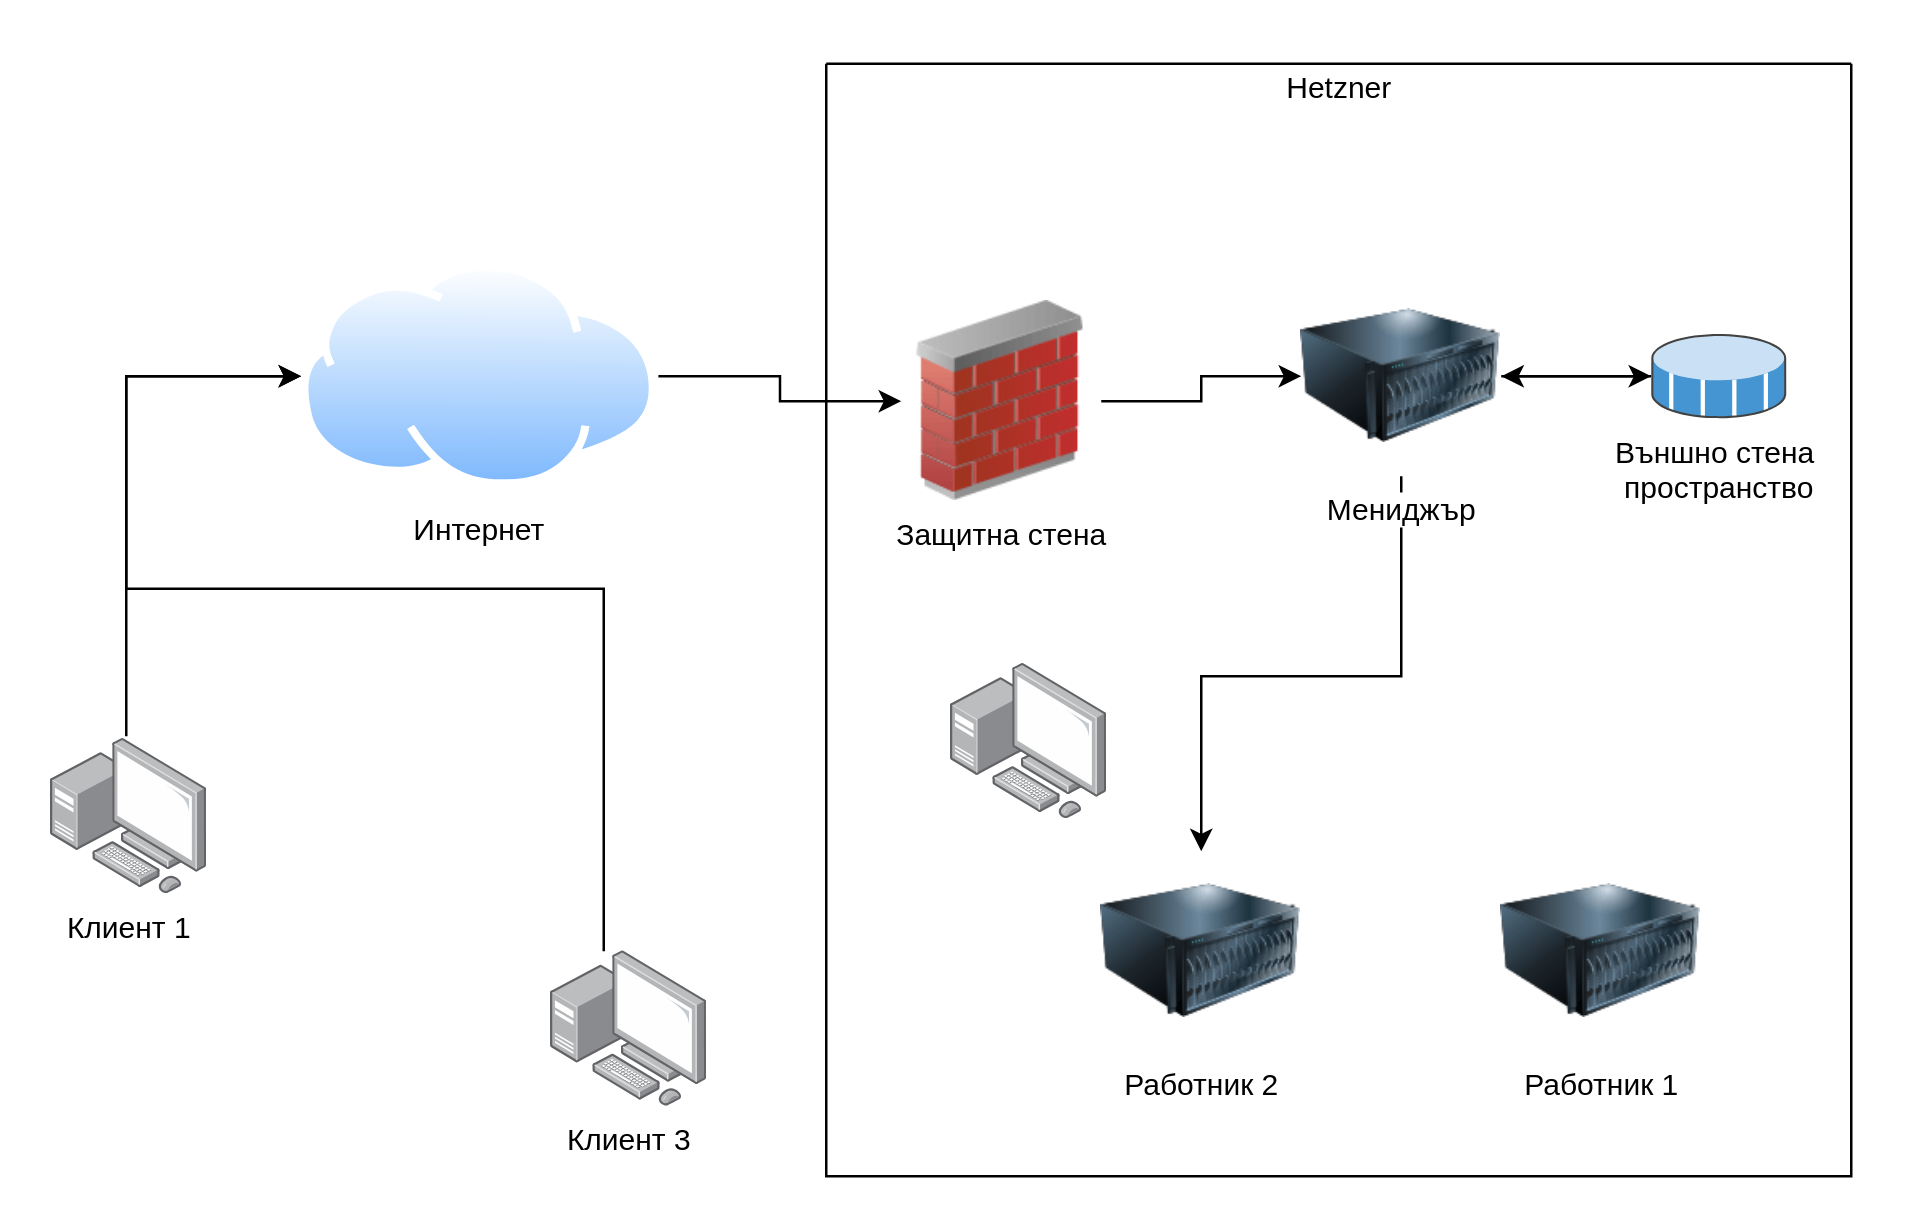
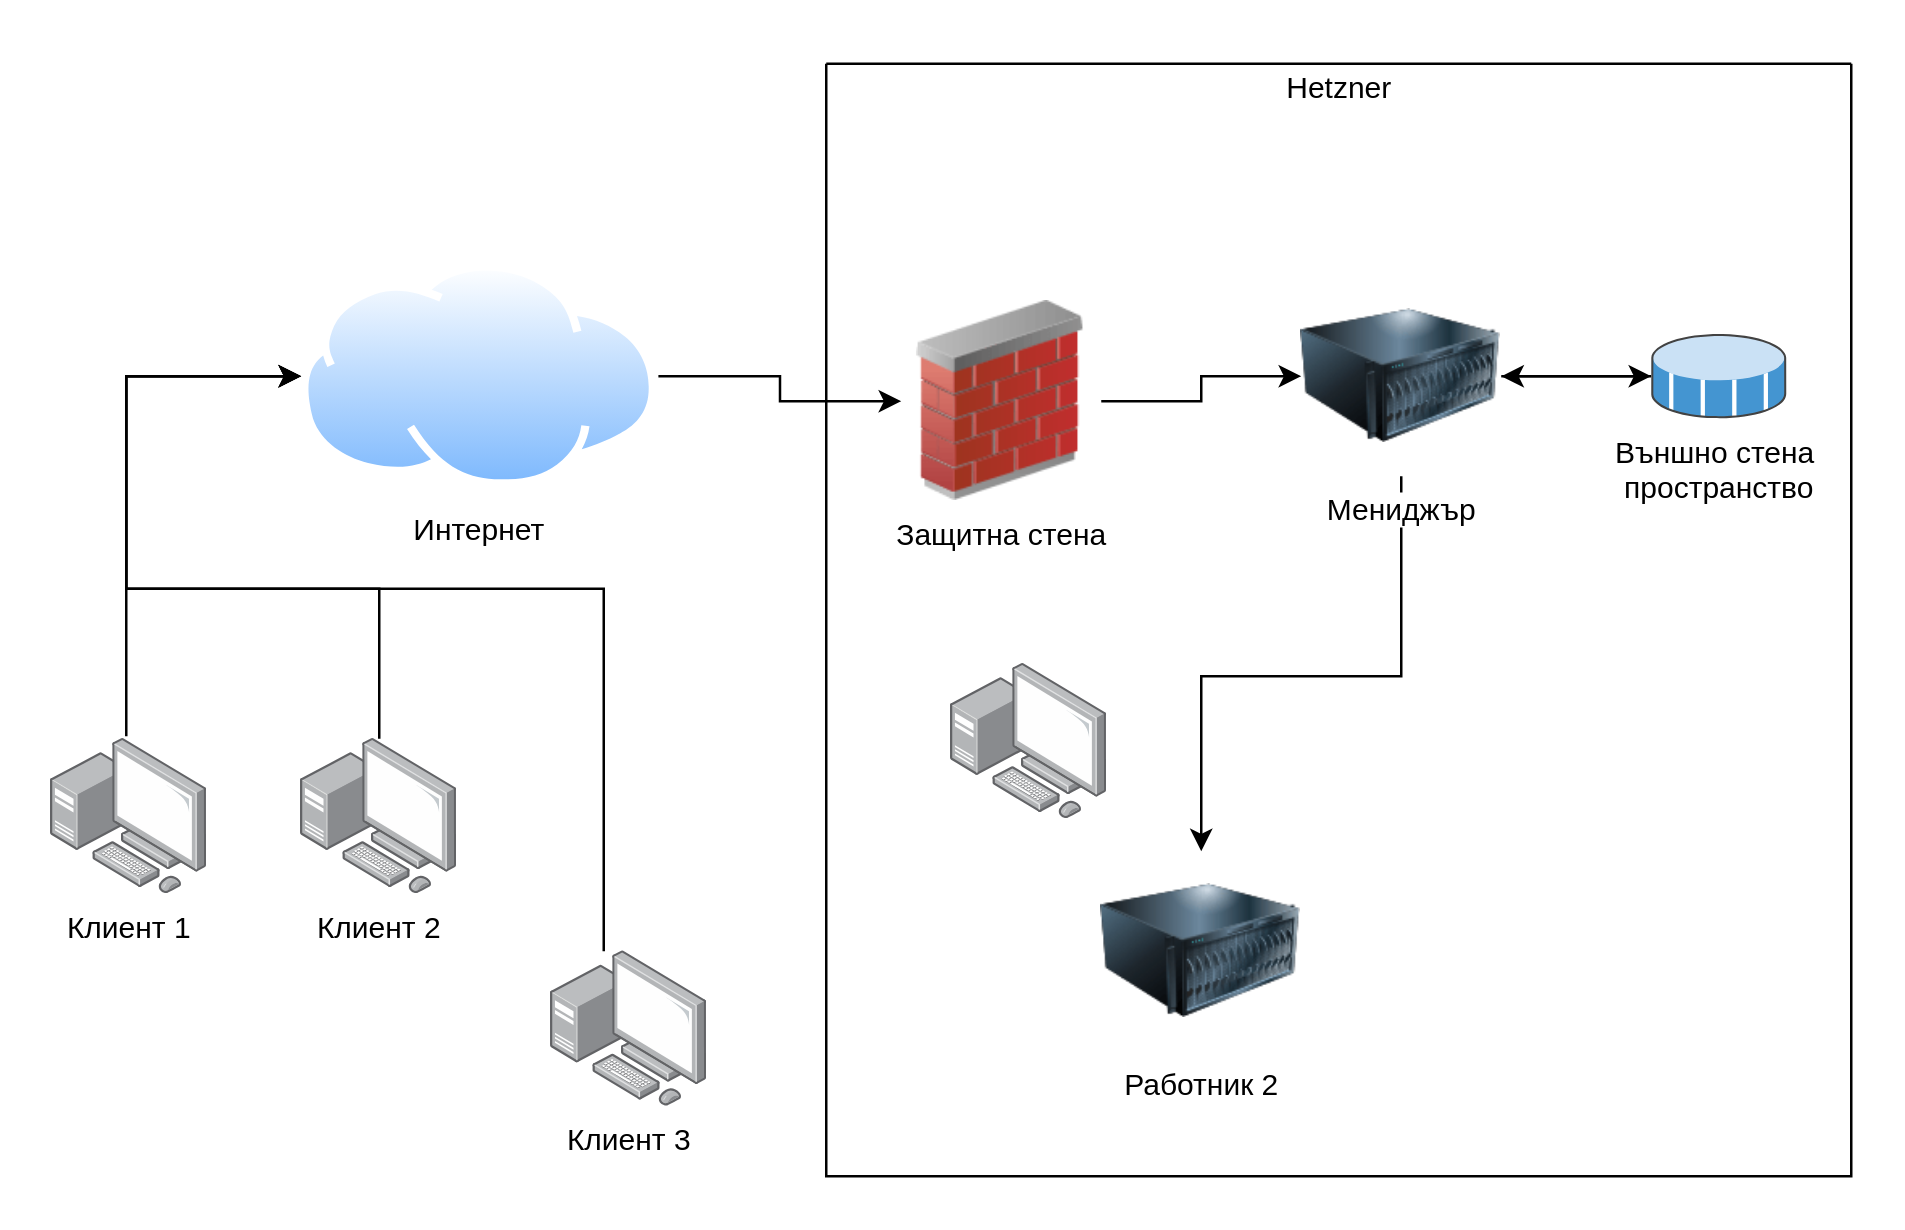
none -> (379, 666)
none -> (379, 817)
(1601, 951) -> none
